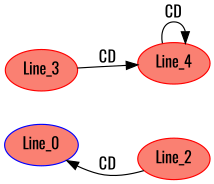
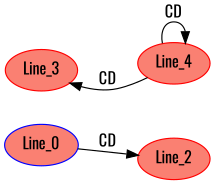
(102, 67) -> (115, 89)
(110, 175) -> (102, 151)
